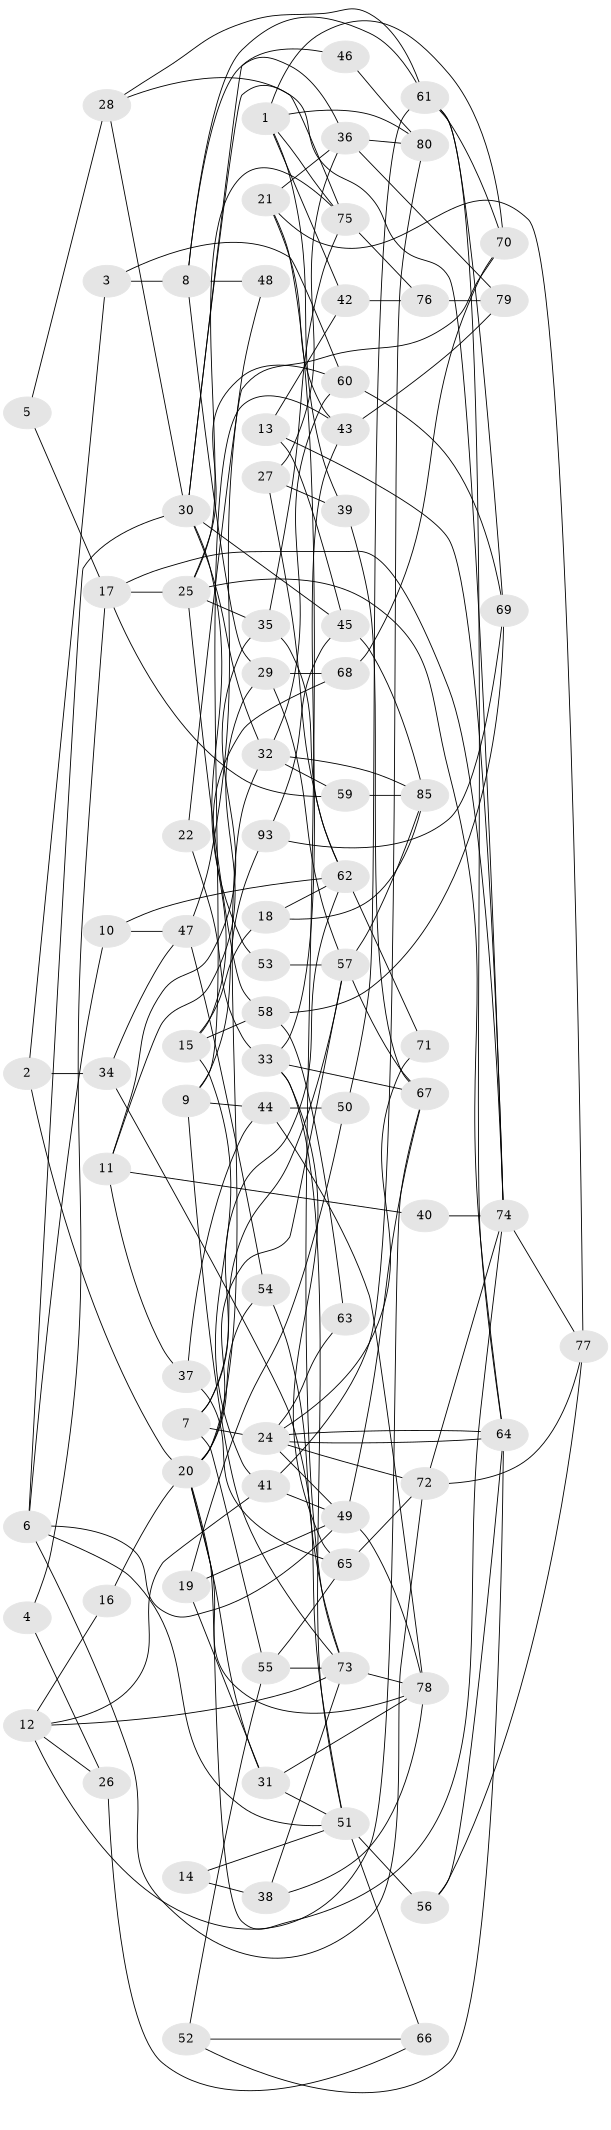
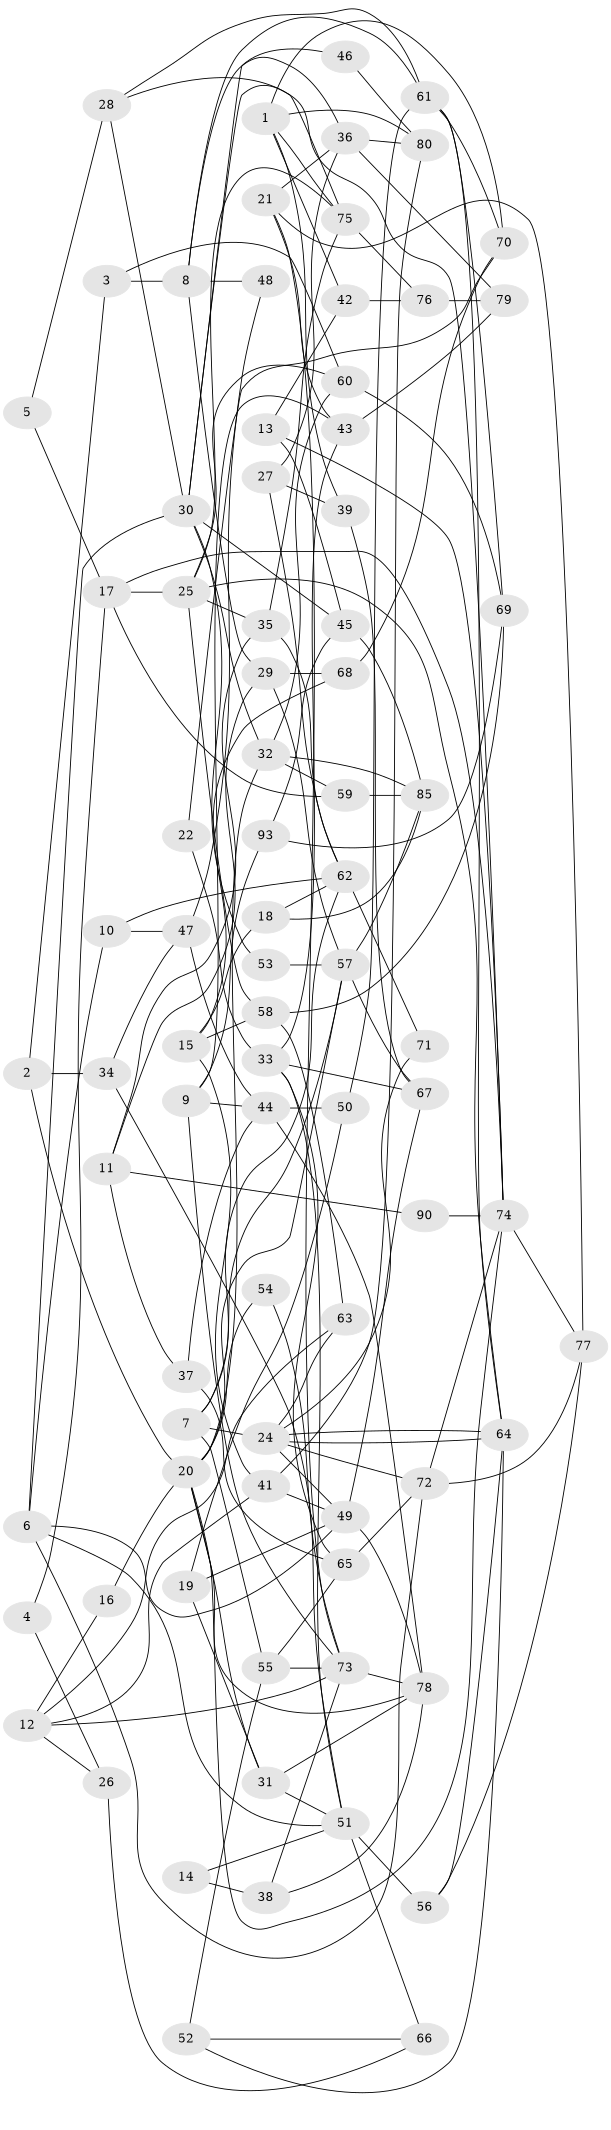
(229, 1110) -> (207, 1005)
(425, 1216) -> (425, 1216)
(385, 1735) -> (179, 1517)
